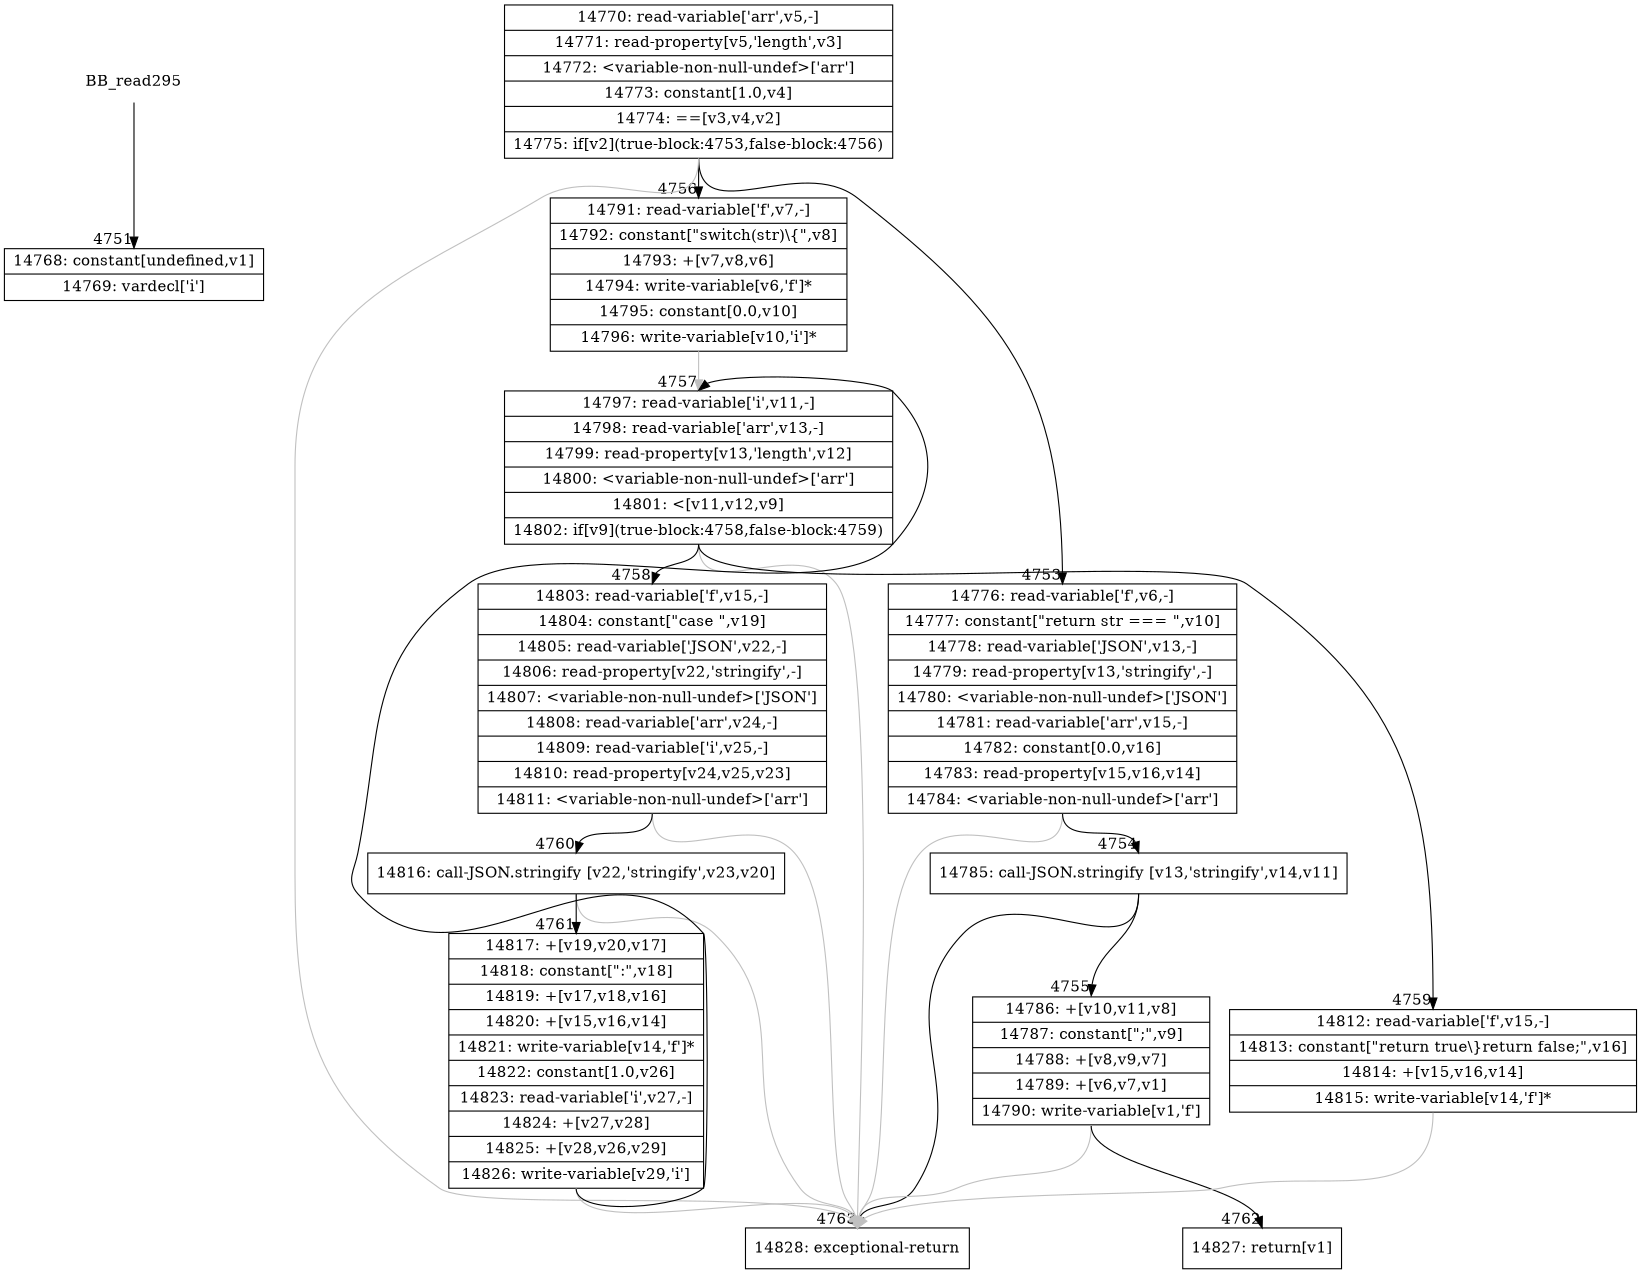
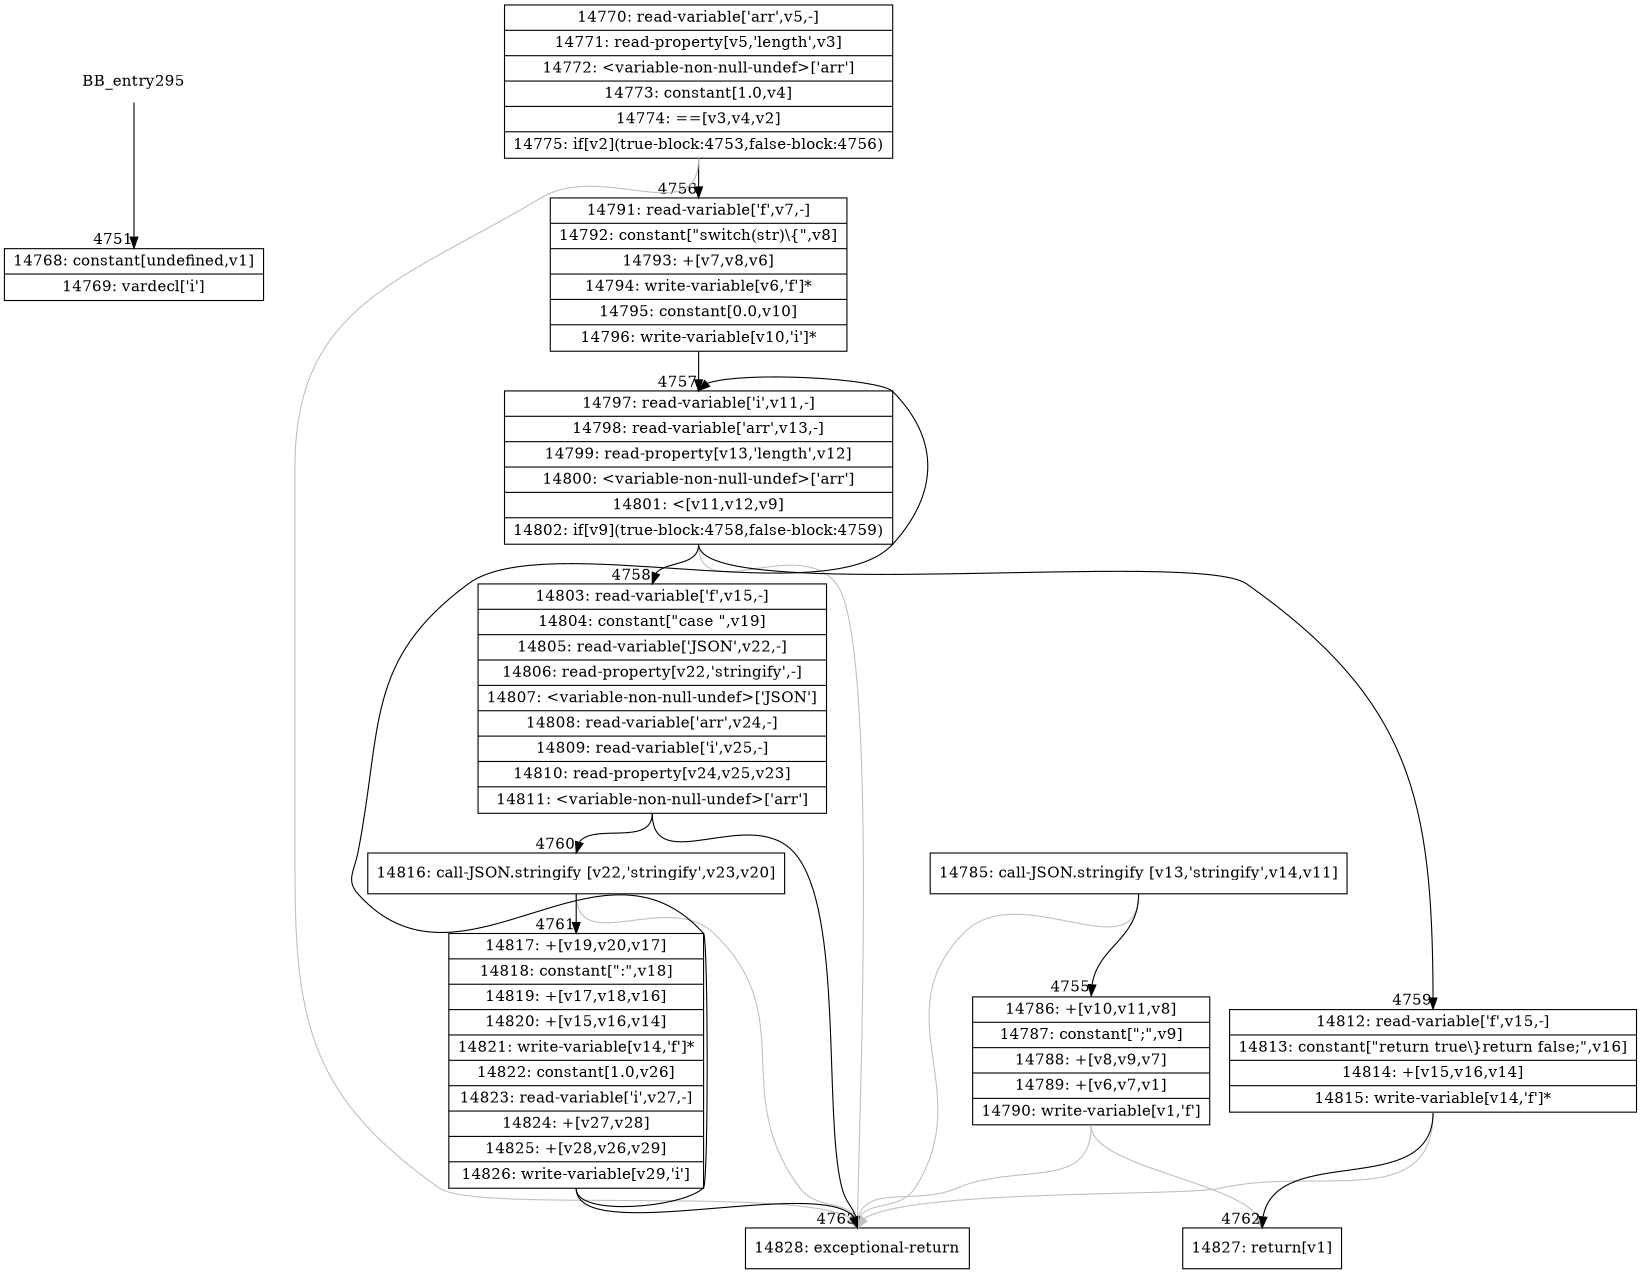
(134, 82) -> (134, 82)
(699, 366) -> (699, 366)
(1063, 699) -> none
(825, 952) -> (825, 952)
(932, 990) -> (932, 990)
none -> (1353, 1170)
(1171, 1175) -> (1171, 1175)
(711, 1209) -> (711, 1209)
